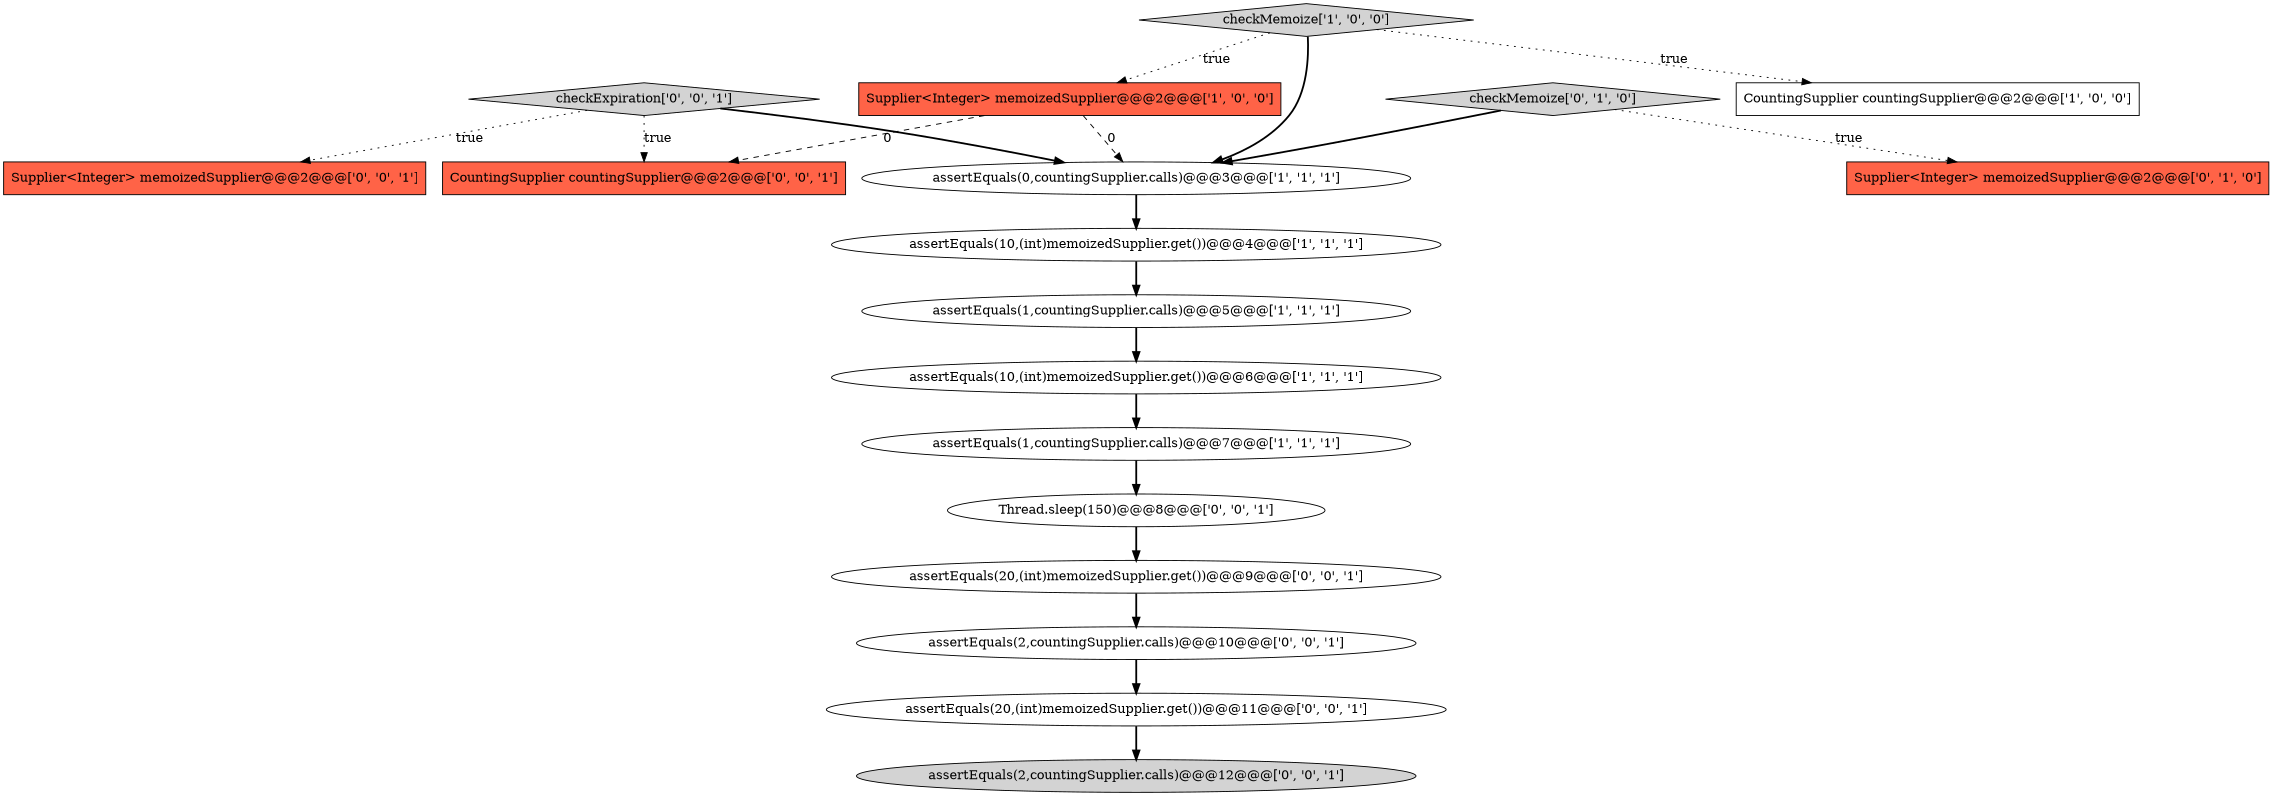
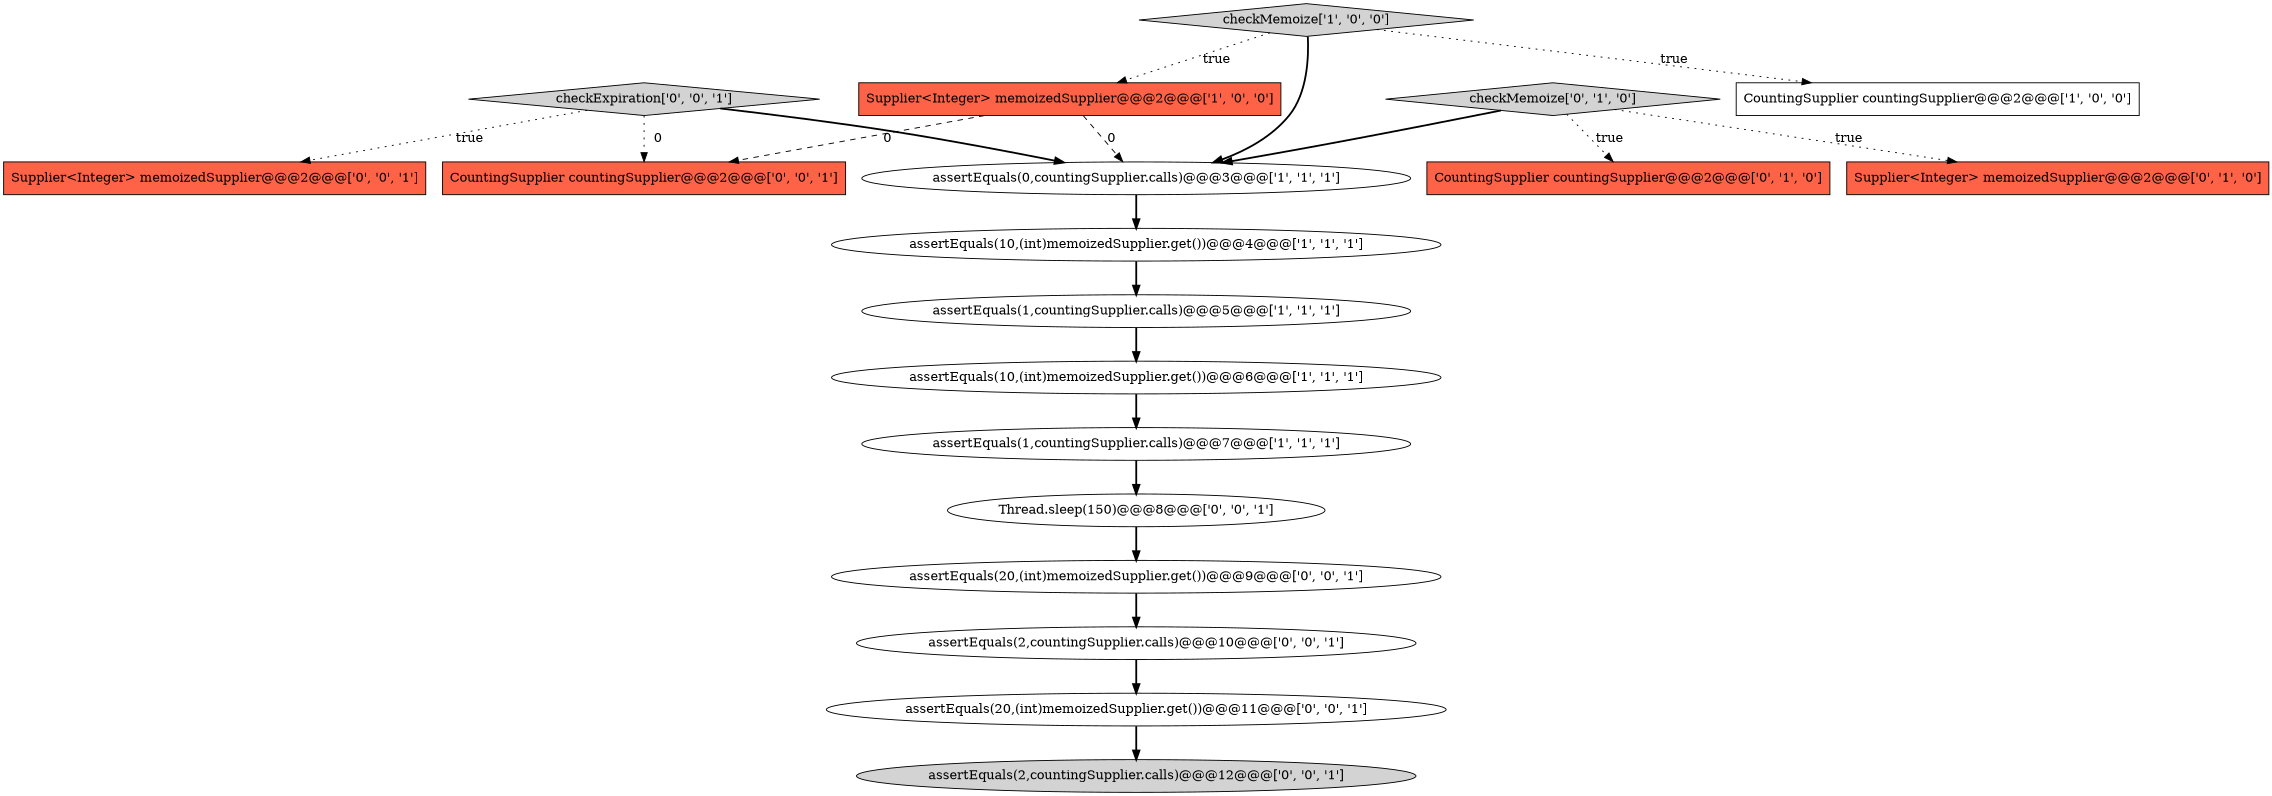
(658, 139) -> (658, 139)
none -> (1628, 178)
